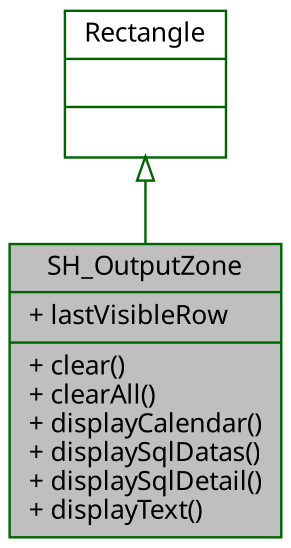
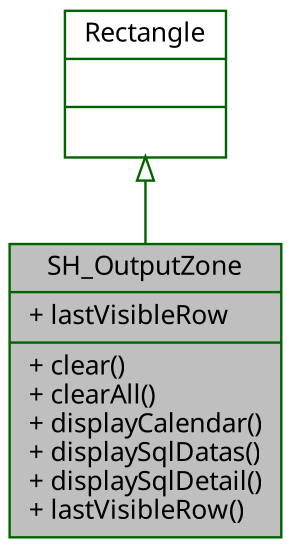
(117, 511) -> (137, 511)
